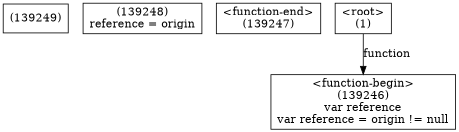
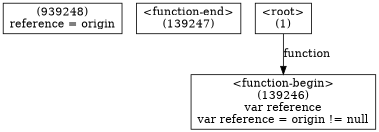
(36, 18) -> none
(142, 18) -> (63, 18)
